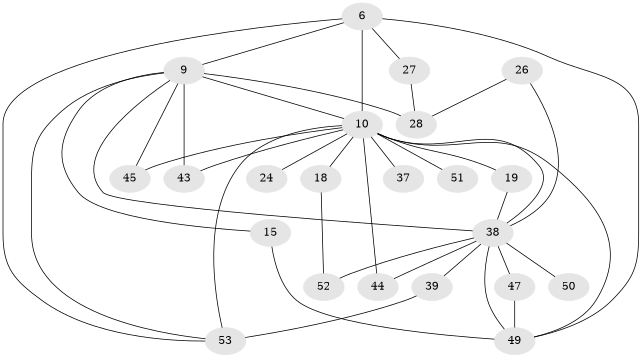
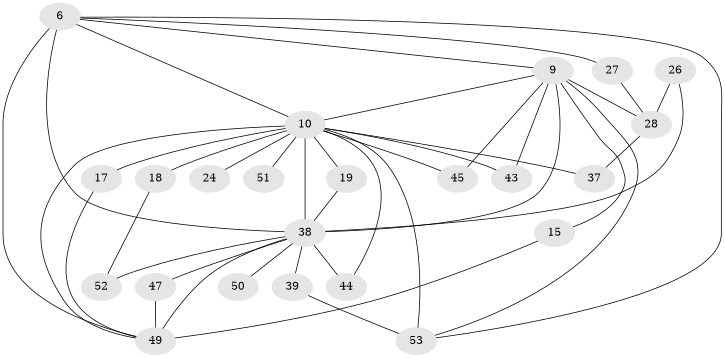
none -> (623, 152)
none -> (101, 179)
none -> (94, 205)
